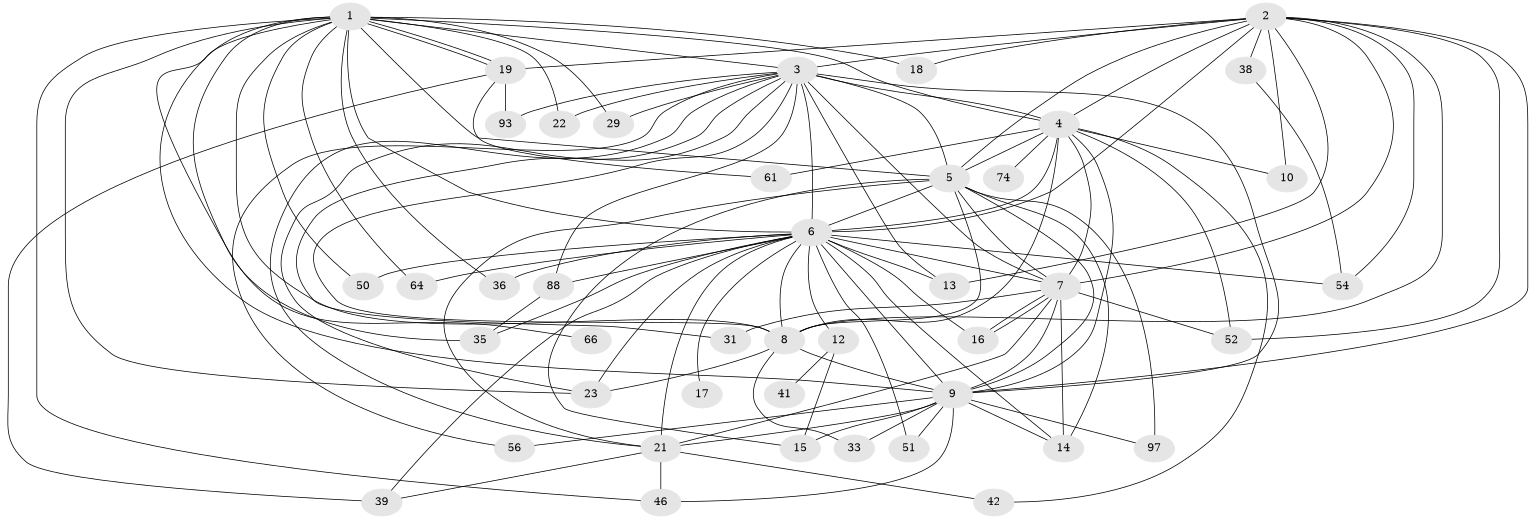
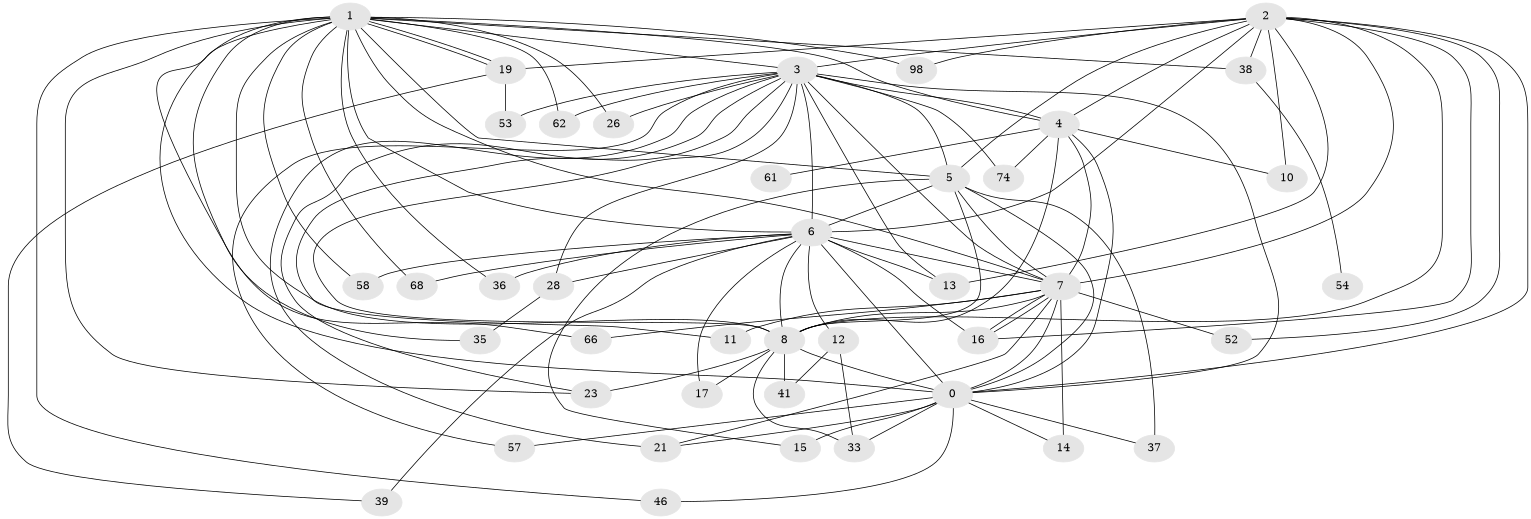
none -> (884, 49)
(917, 70) -> (917, 70)
none -> (916, 103)
(1414, 114) -> (1438, 304)
(506, 124) -> (506, 124)
(560, 124) -> (560, 124)
(614, 124) -> (614, 124)
(1004, 151) -> none
(607, 164) -> none
none -> (677, 191)
(1026, 194) -> none
(1187, 203) -> none
(543, 233) -> none
(1065, 258) -> none
(641, 273) -> none
(1101, 275) -> none
(363, 286) -> (363, 286)
(417, 286) -> (417, 286)
(554, 286) -> (554, 286)
(680, 287) -> none
(692, 311) -> none
none -> (922, 313)
none -> (762, 321)
(731, 340) -> (731, 340)
(936, 342) -> none
none -> (743, 368)
none -> (785, 368)
(819, 394) -> (846, 394)
(953, 394) -> (953, 394)
(515, 448) -> (515, 448)
(909, 448) -> none
(1154, 448) -> (1154, 448)
(521, 475) -> none
(661, 476) -> none
(994, 502) -> none
